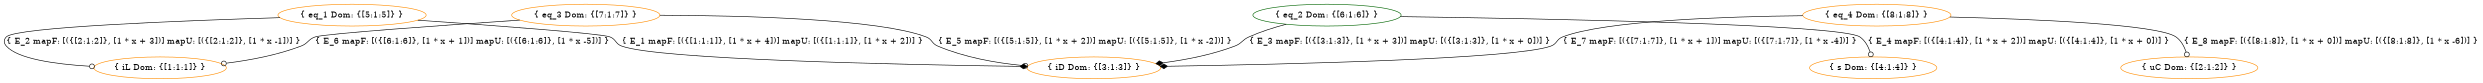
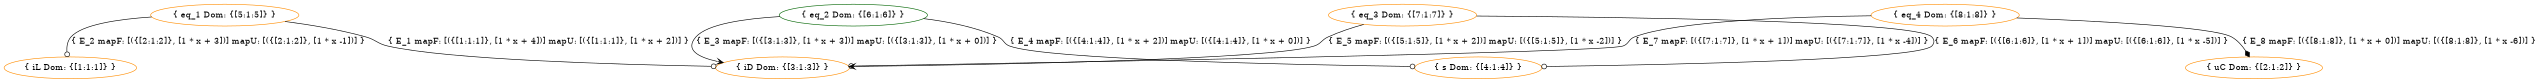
(845, 22) -> (1241, 55)
(2073, 22) -> (2135, 24)
(371, 31) -> (1903, 30)
(1227, 49) -> (716, 26)
(1488, 55) -> (1365, 56)
(716, 57) -> (496, 58)
